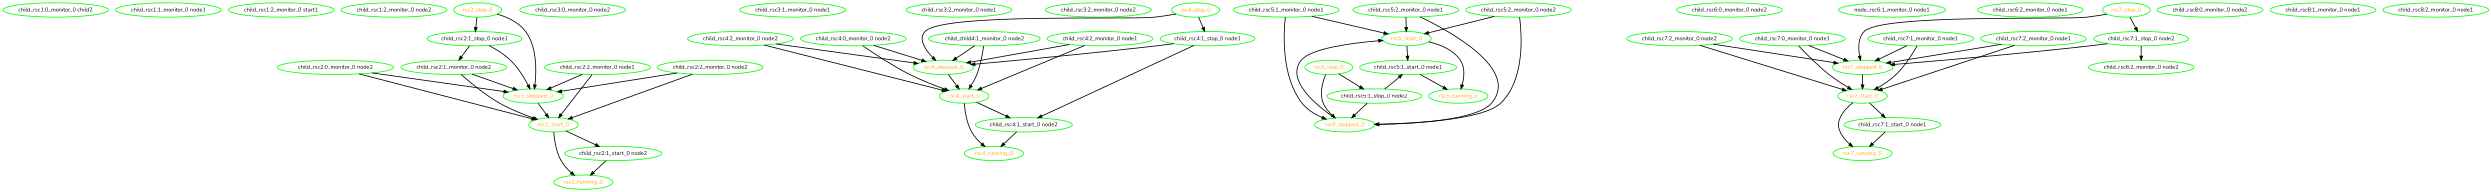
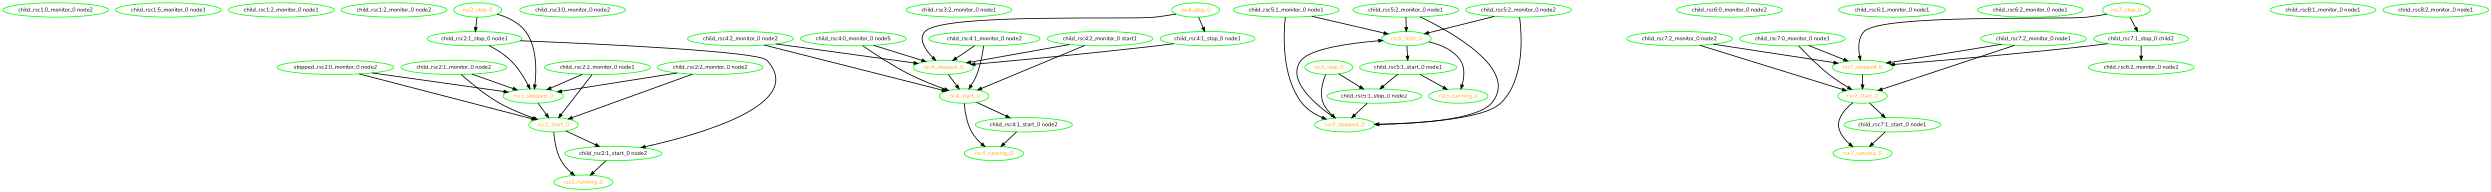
(56, 10) -> (56, 10)
(168, 10) -> (168, 10)
(281, 10) -> (281, 10)
(793, 10) -> none
(1098, 10) -> none
(1892, 10) -> (1892, 10)
(2210, 10) -> none
(853, 39) -> (853, 39)
(984, 39) -> (984, 39)
(1100, 39) -> (1100, 39)
(1921, 39) -> none
(2141, 39) -> (2141, 39)
(465, 51) -> (731, 53)
(335, 67) -> (335, 67)
(1118, 81) -> none
(1392, 83) -> (1390, 80)
